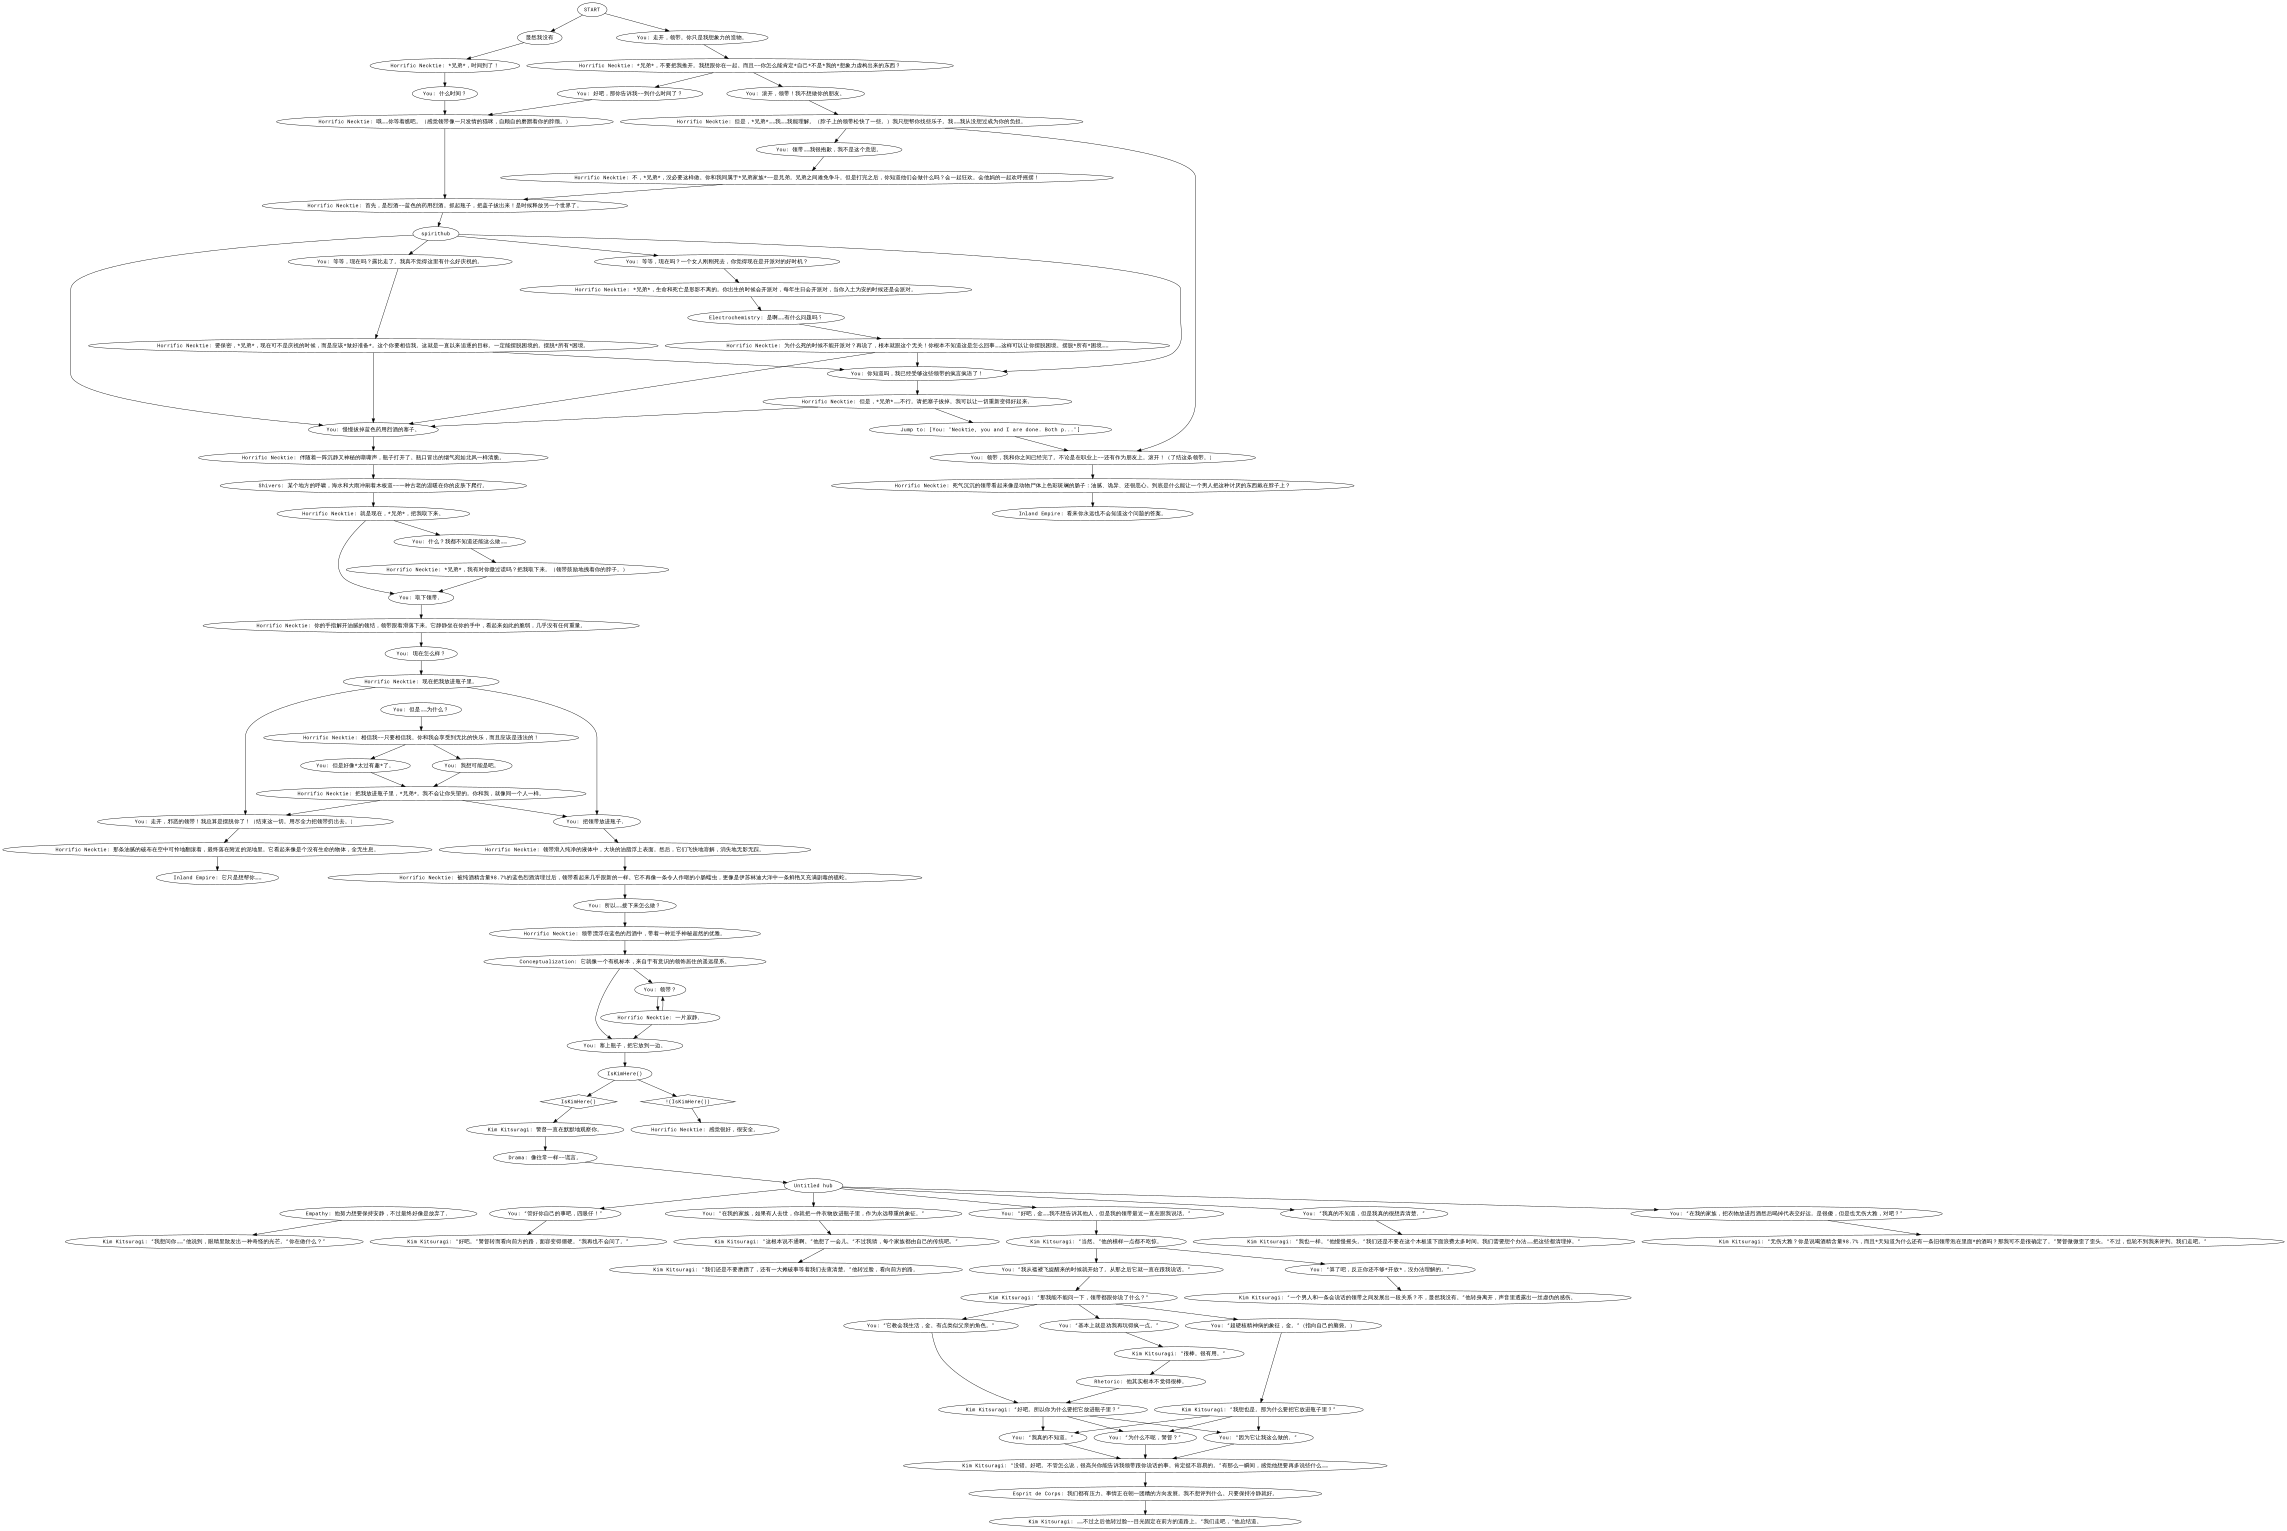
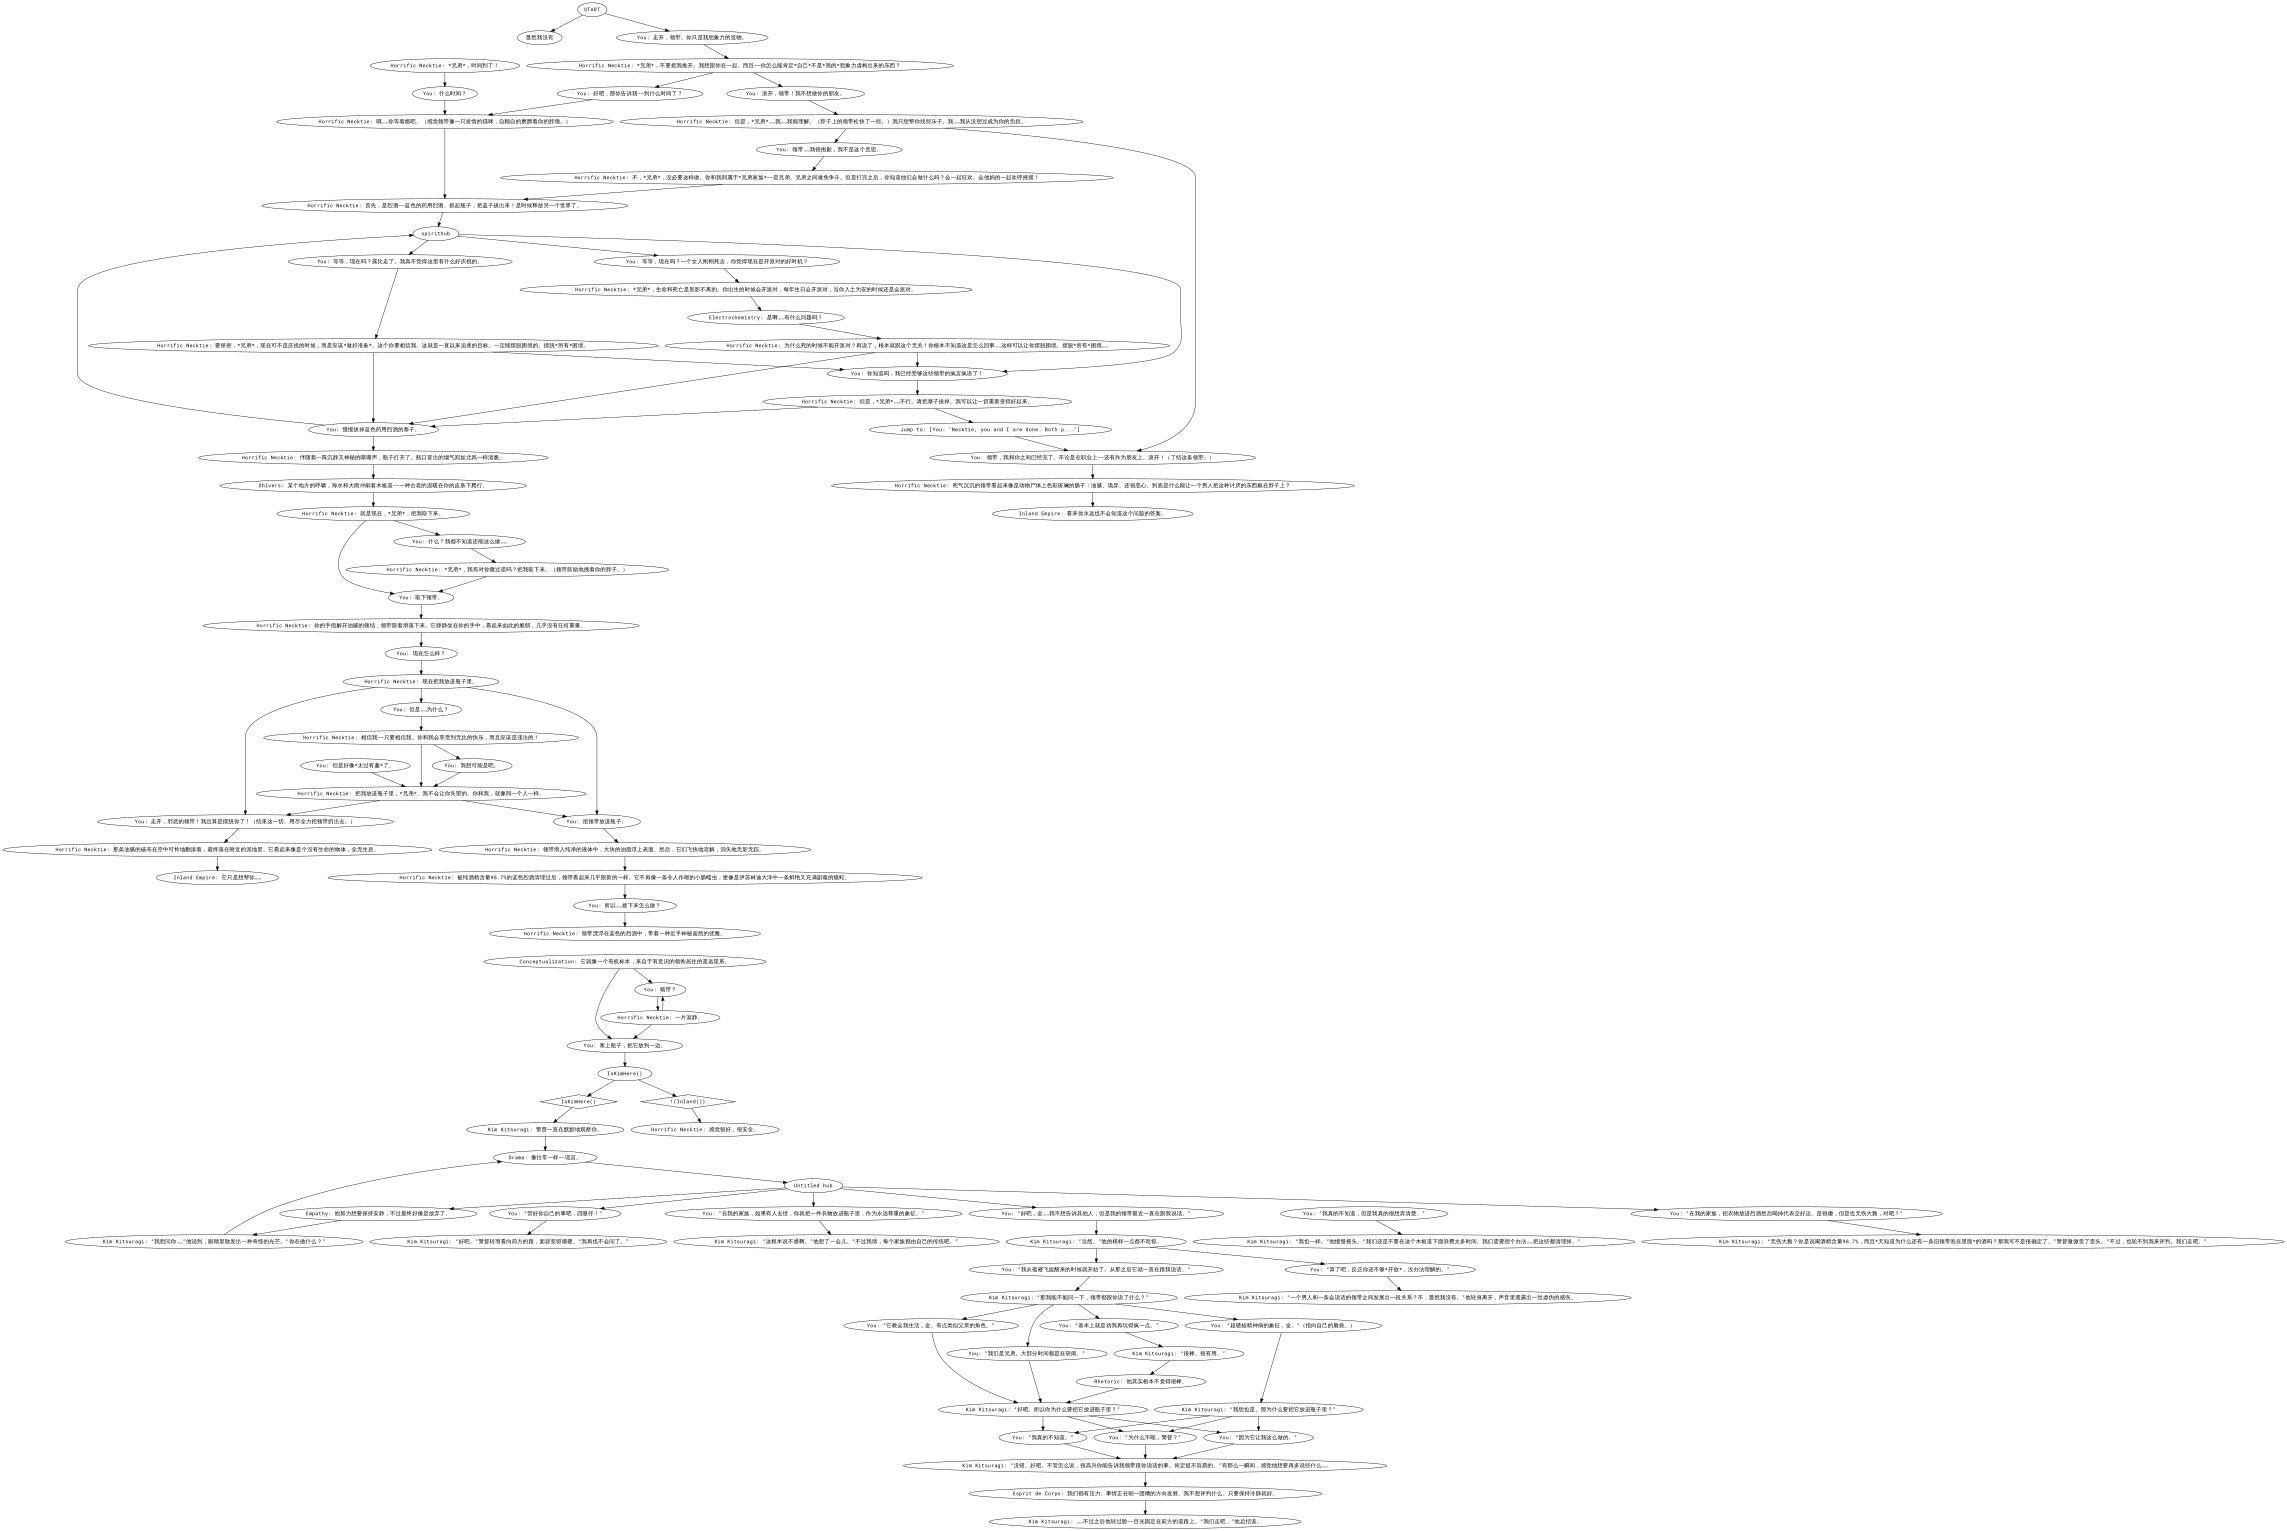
(497, 50) -> none
(74, 286) -> (78, 289)
none -> (421, 694)
(390, 751) -> (421, 764)
(625, 946) -> none
(688, 1102) -> (688, 1102)
none -> (357, 1184)
(1066, 1199) -> (620, 1198)
(786, 1270) -> none
none -> (1027, 1354)
